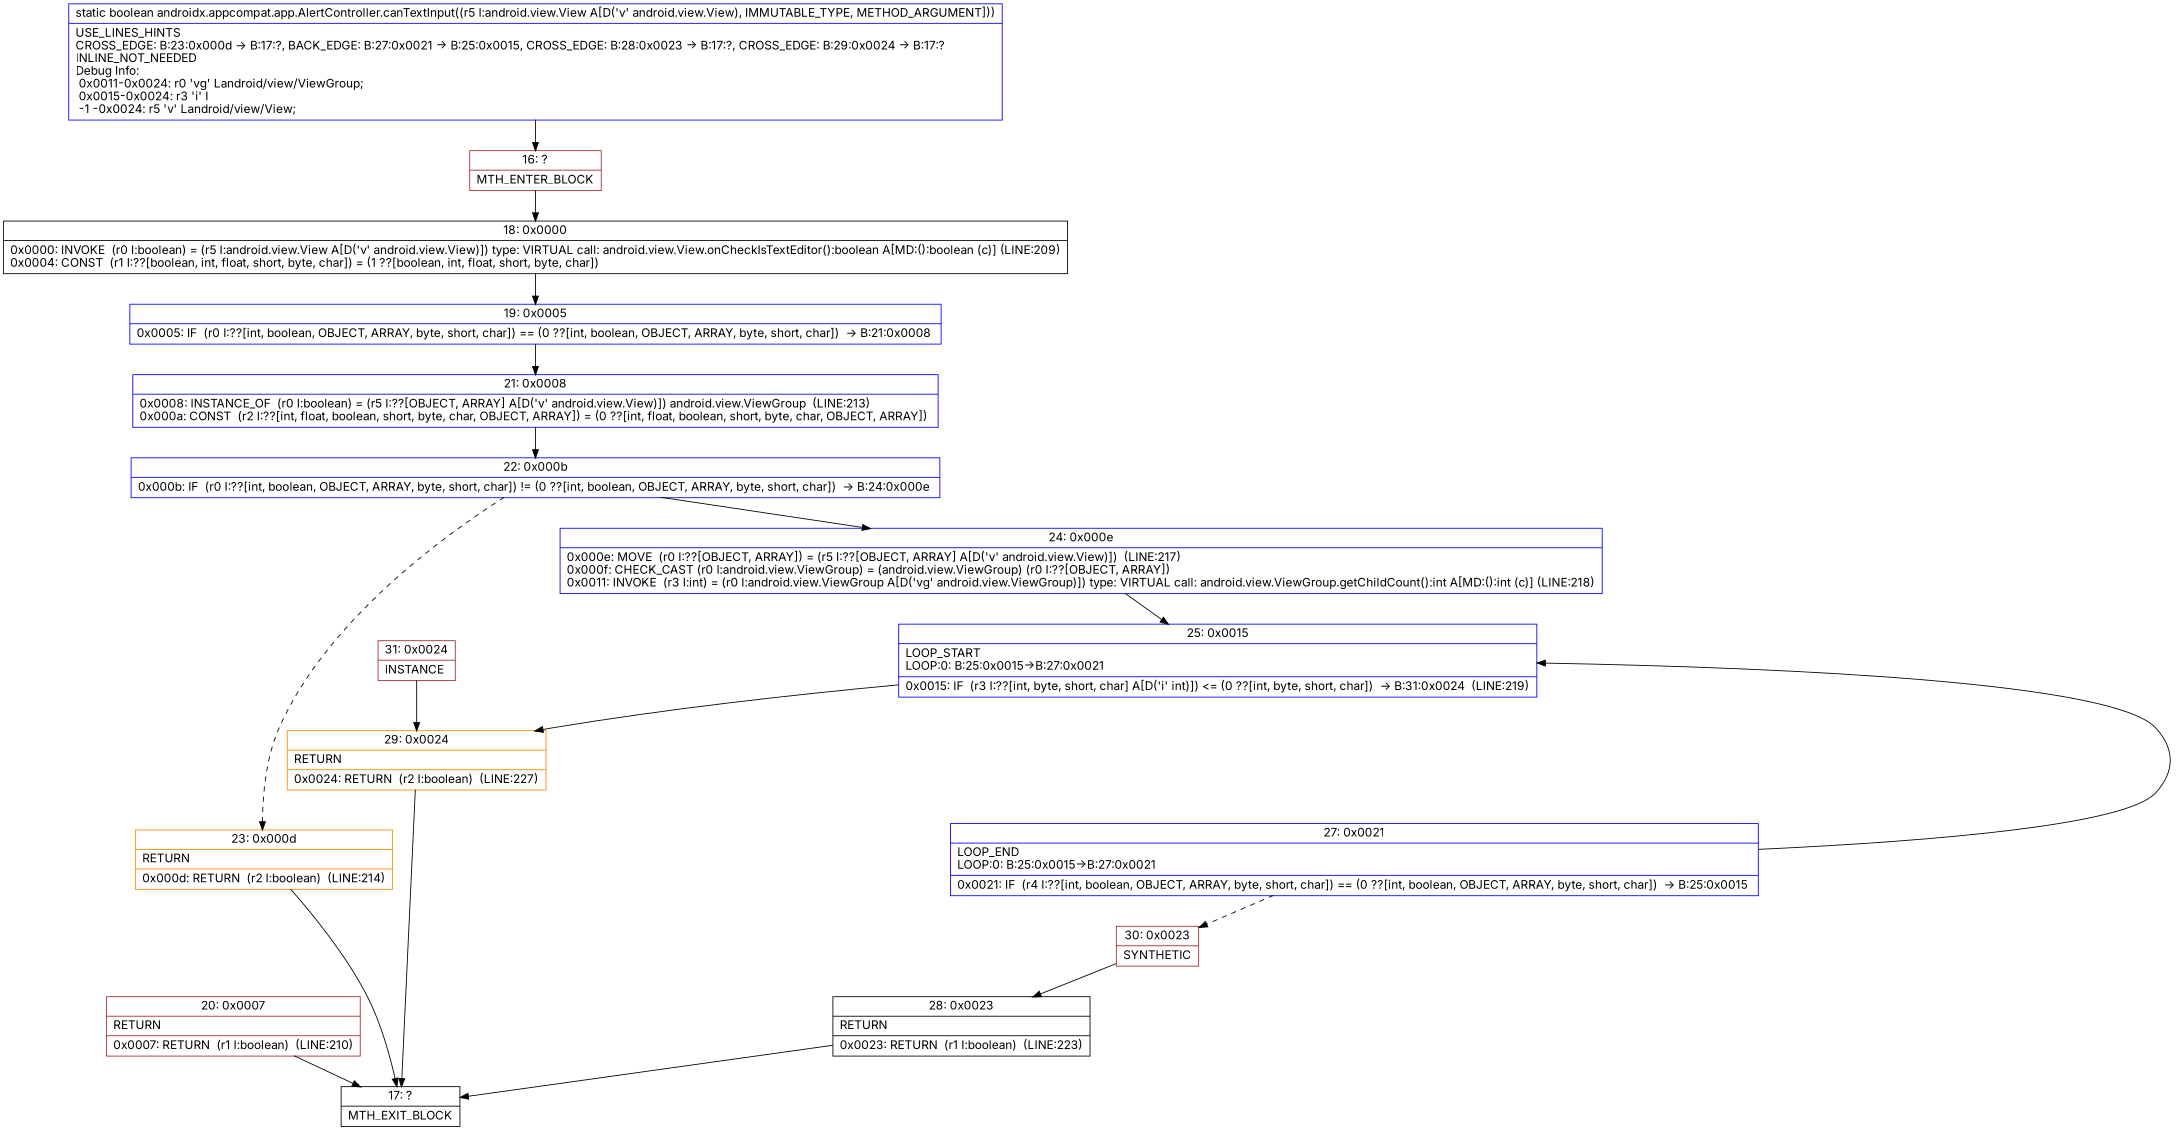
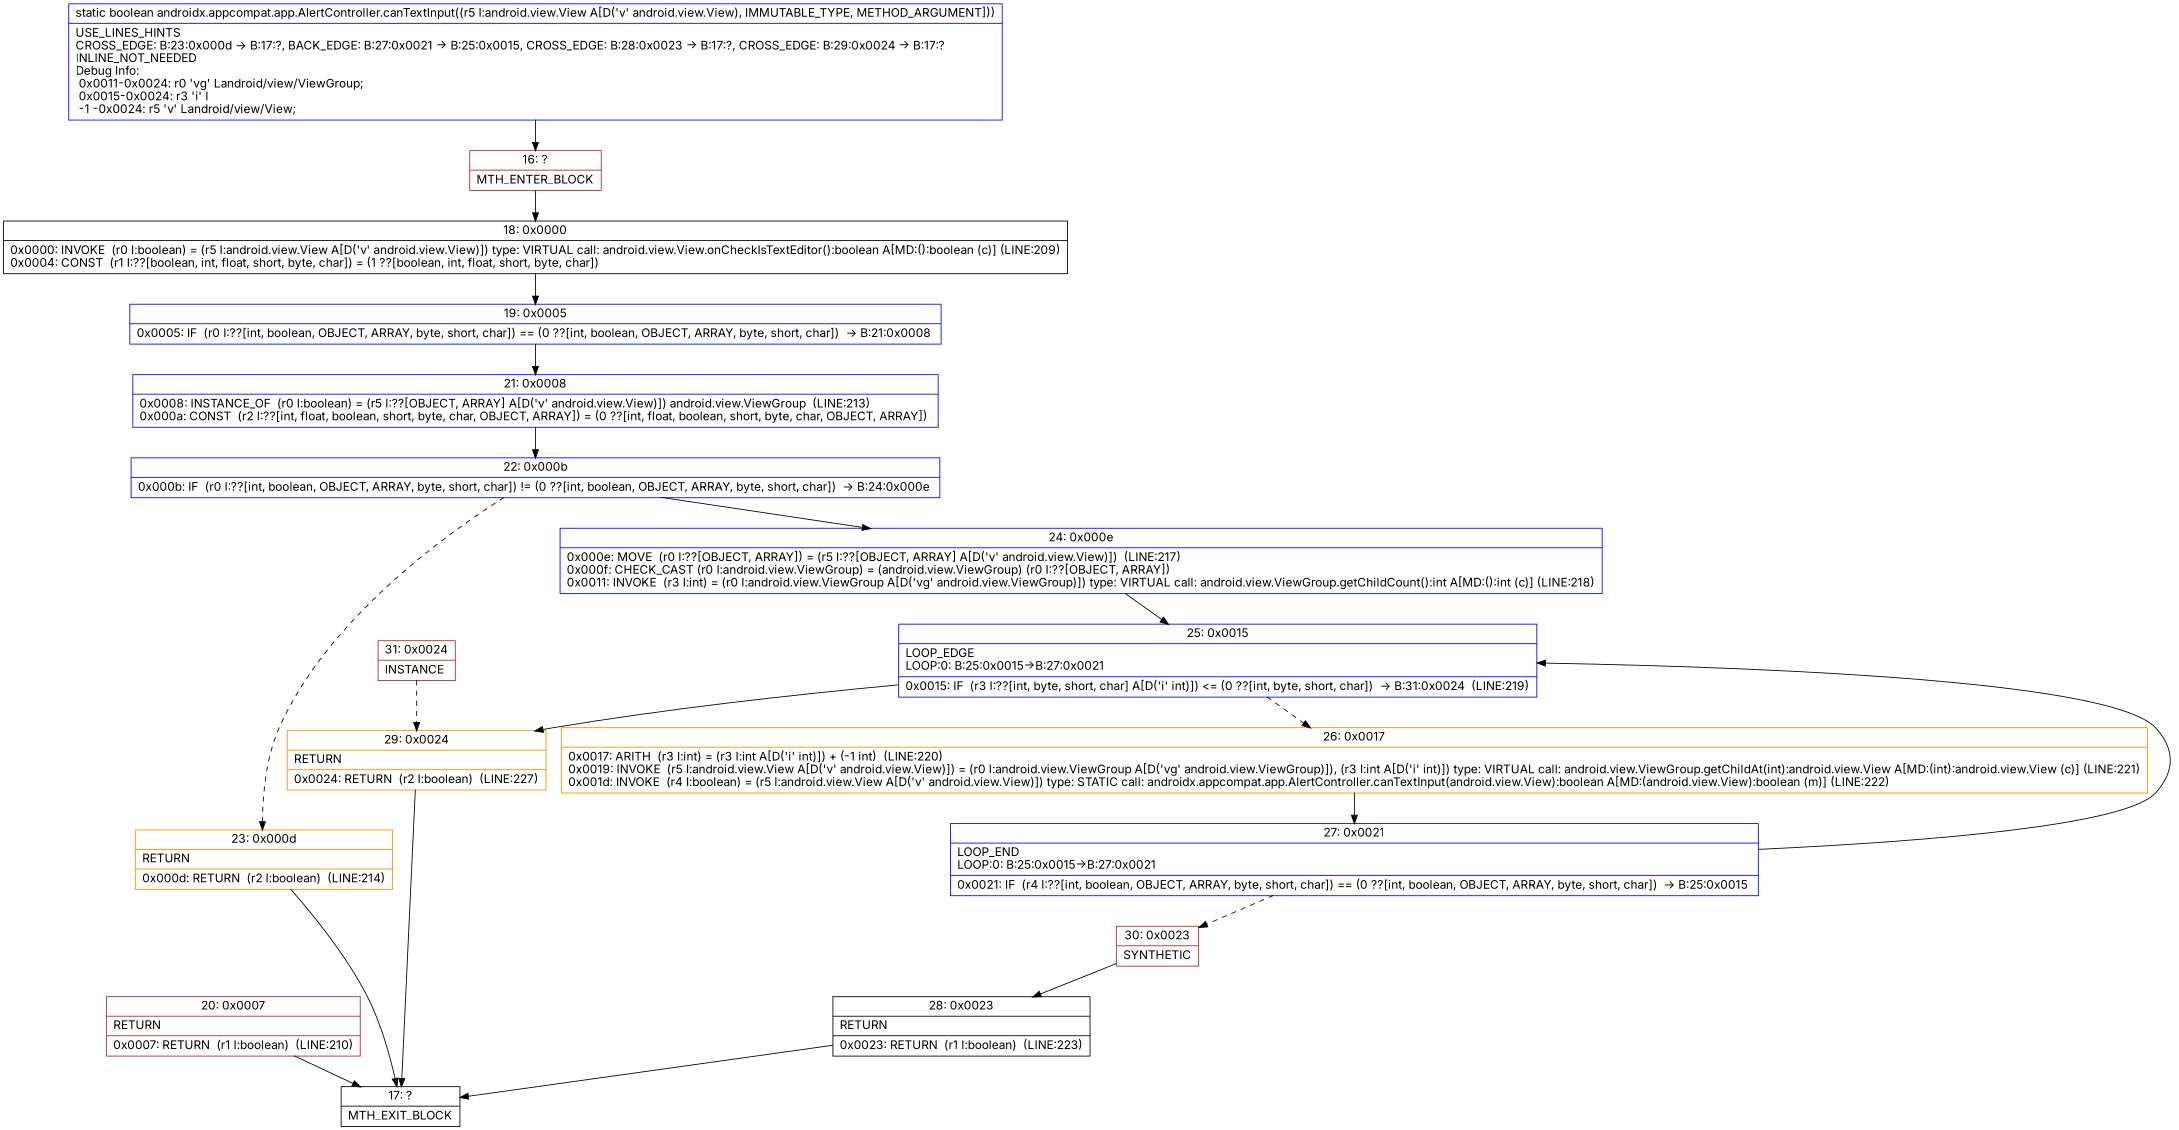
(943, 653) -> (940, 653)
(417, 701) -> (417, 701)
none -> (1354, 760)
